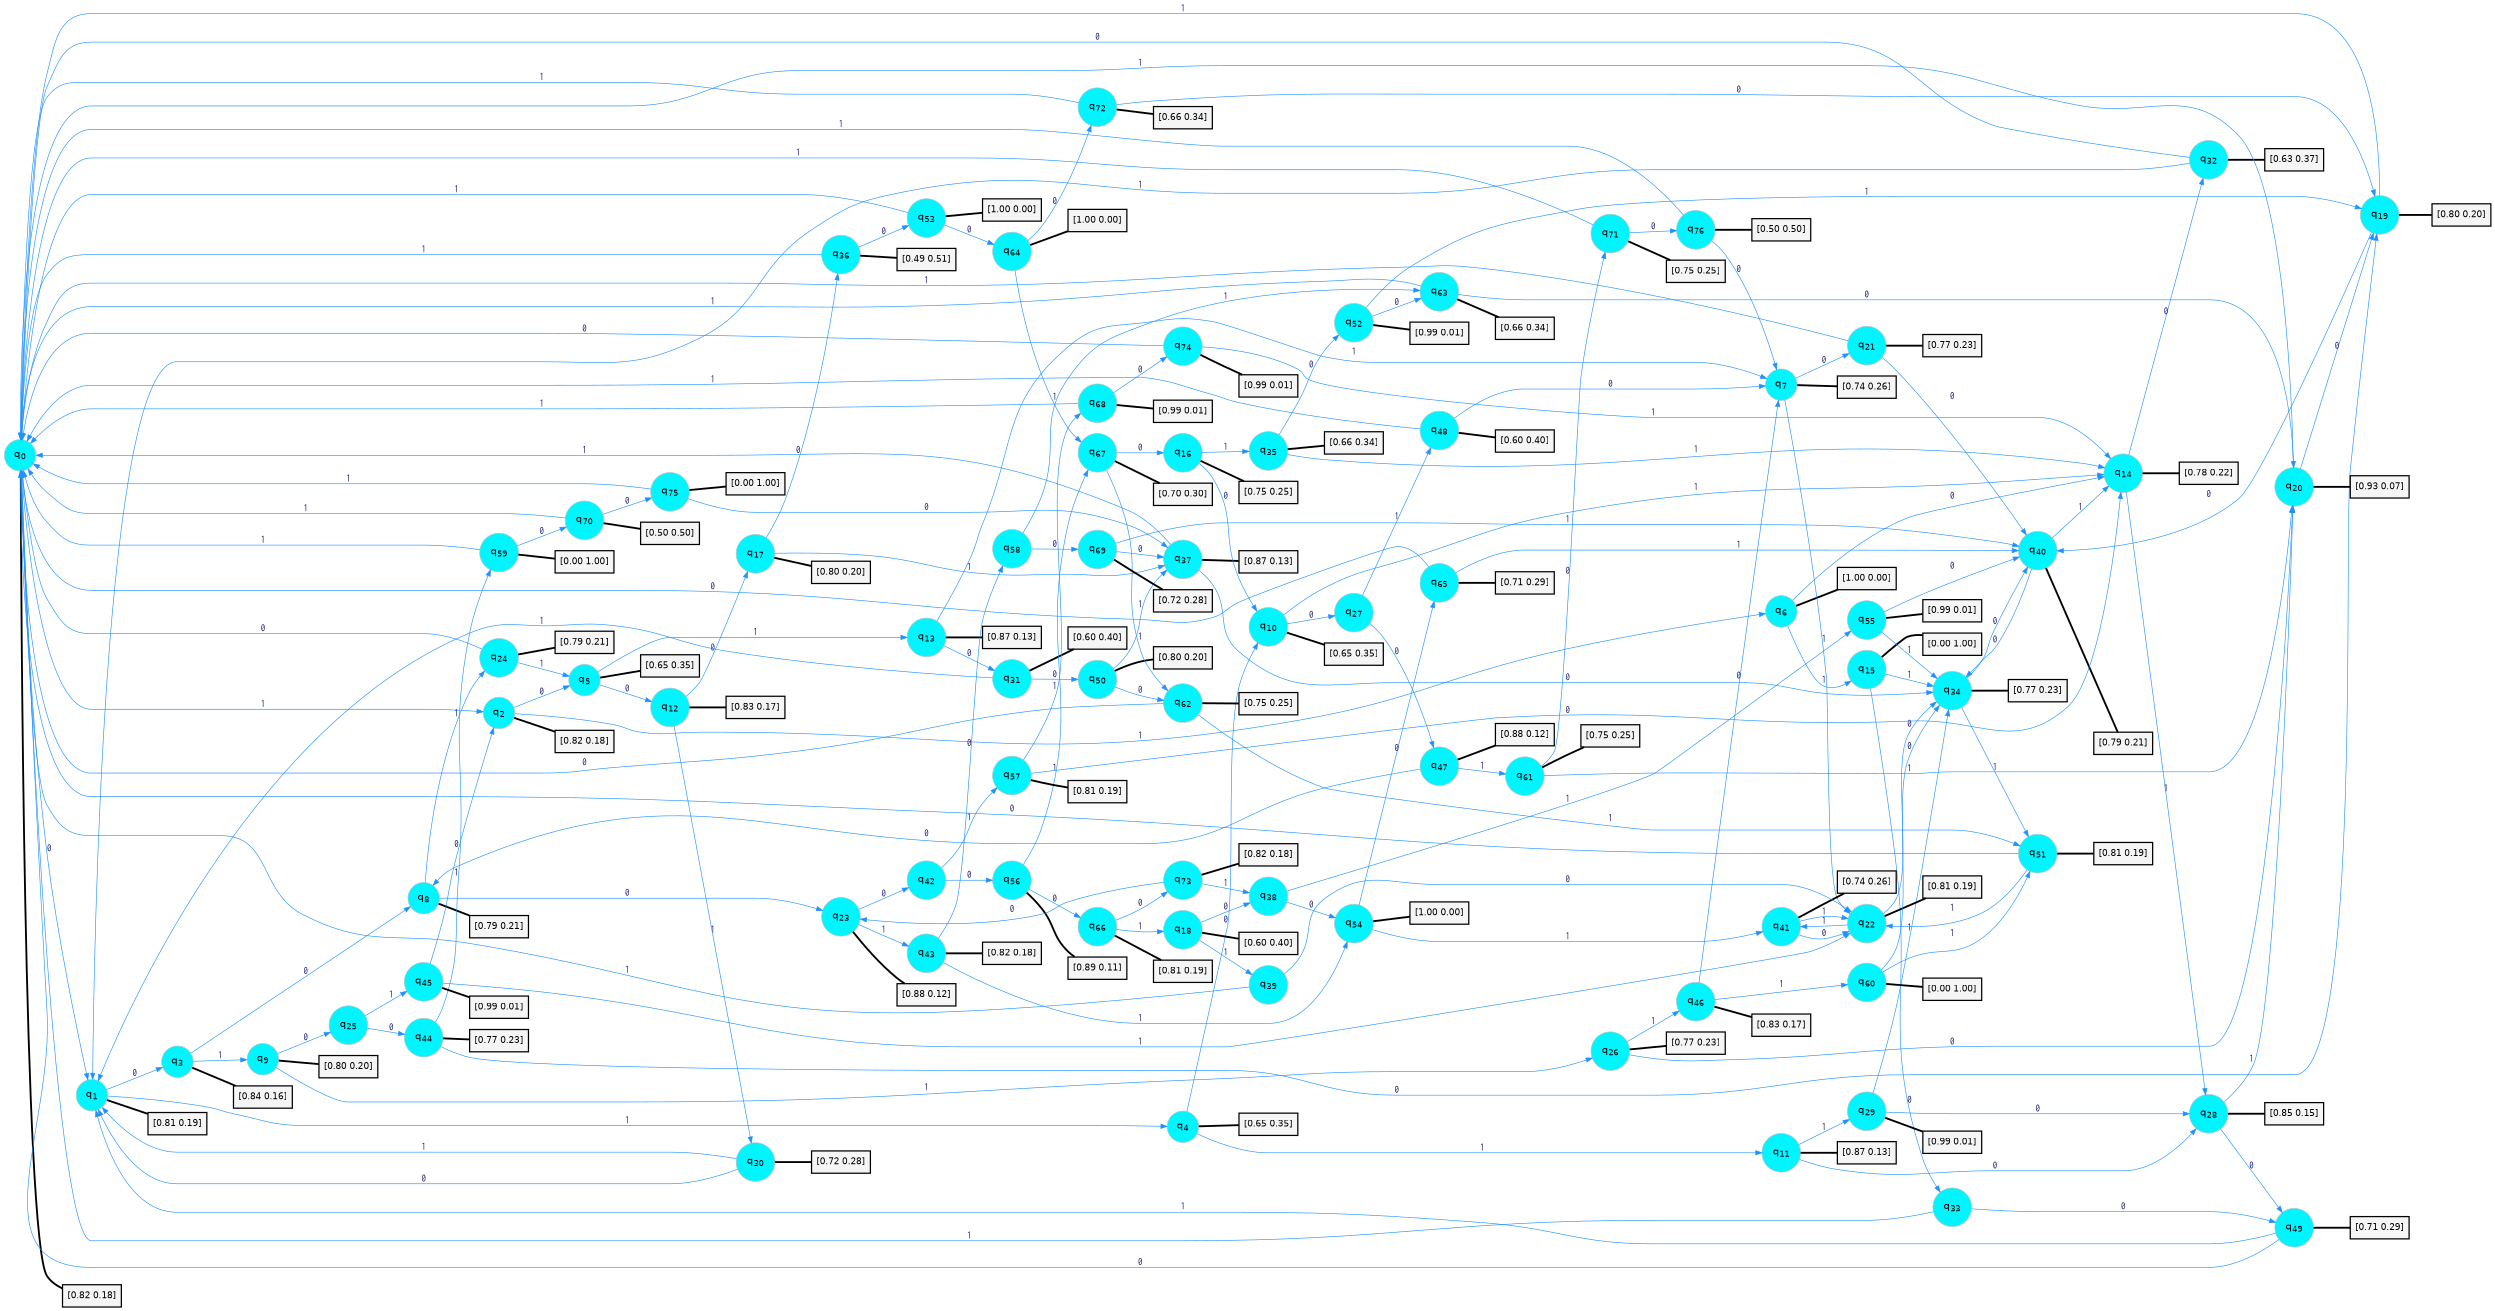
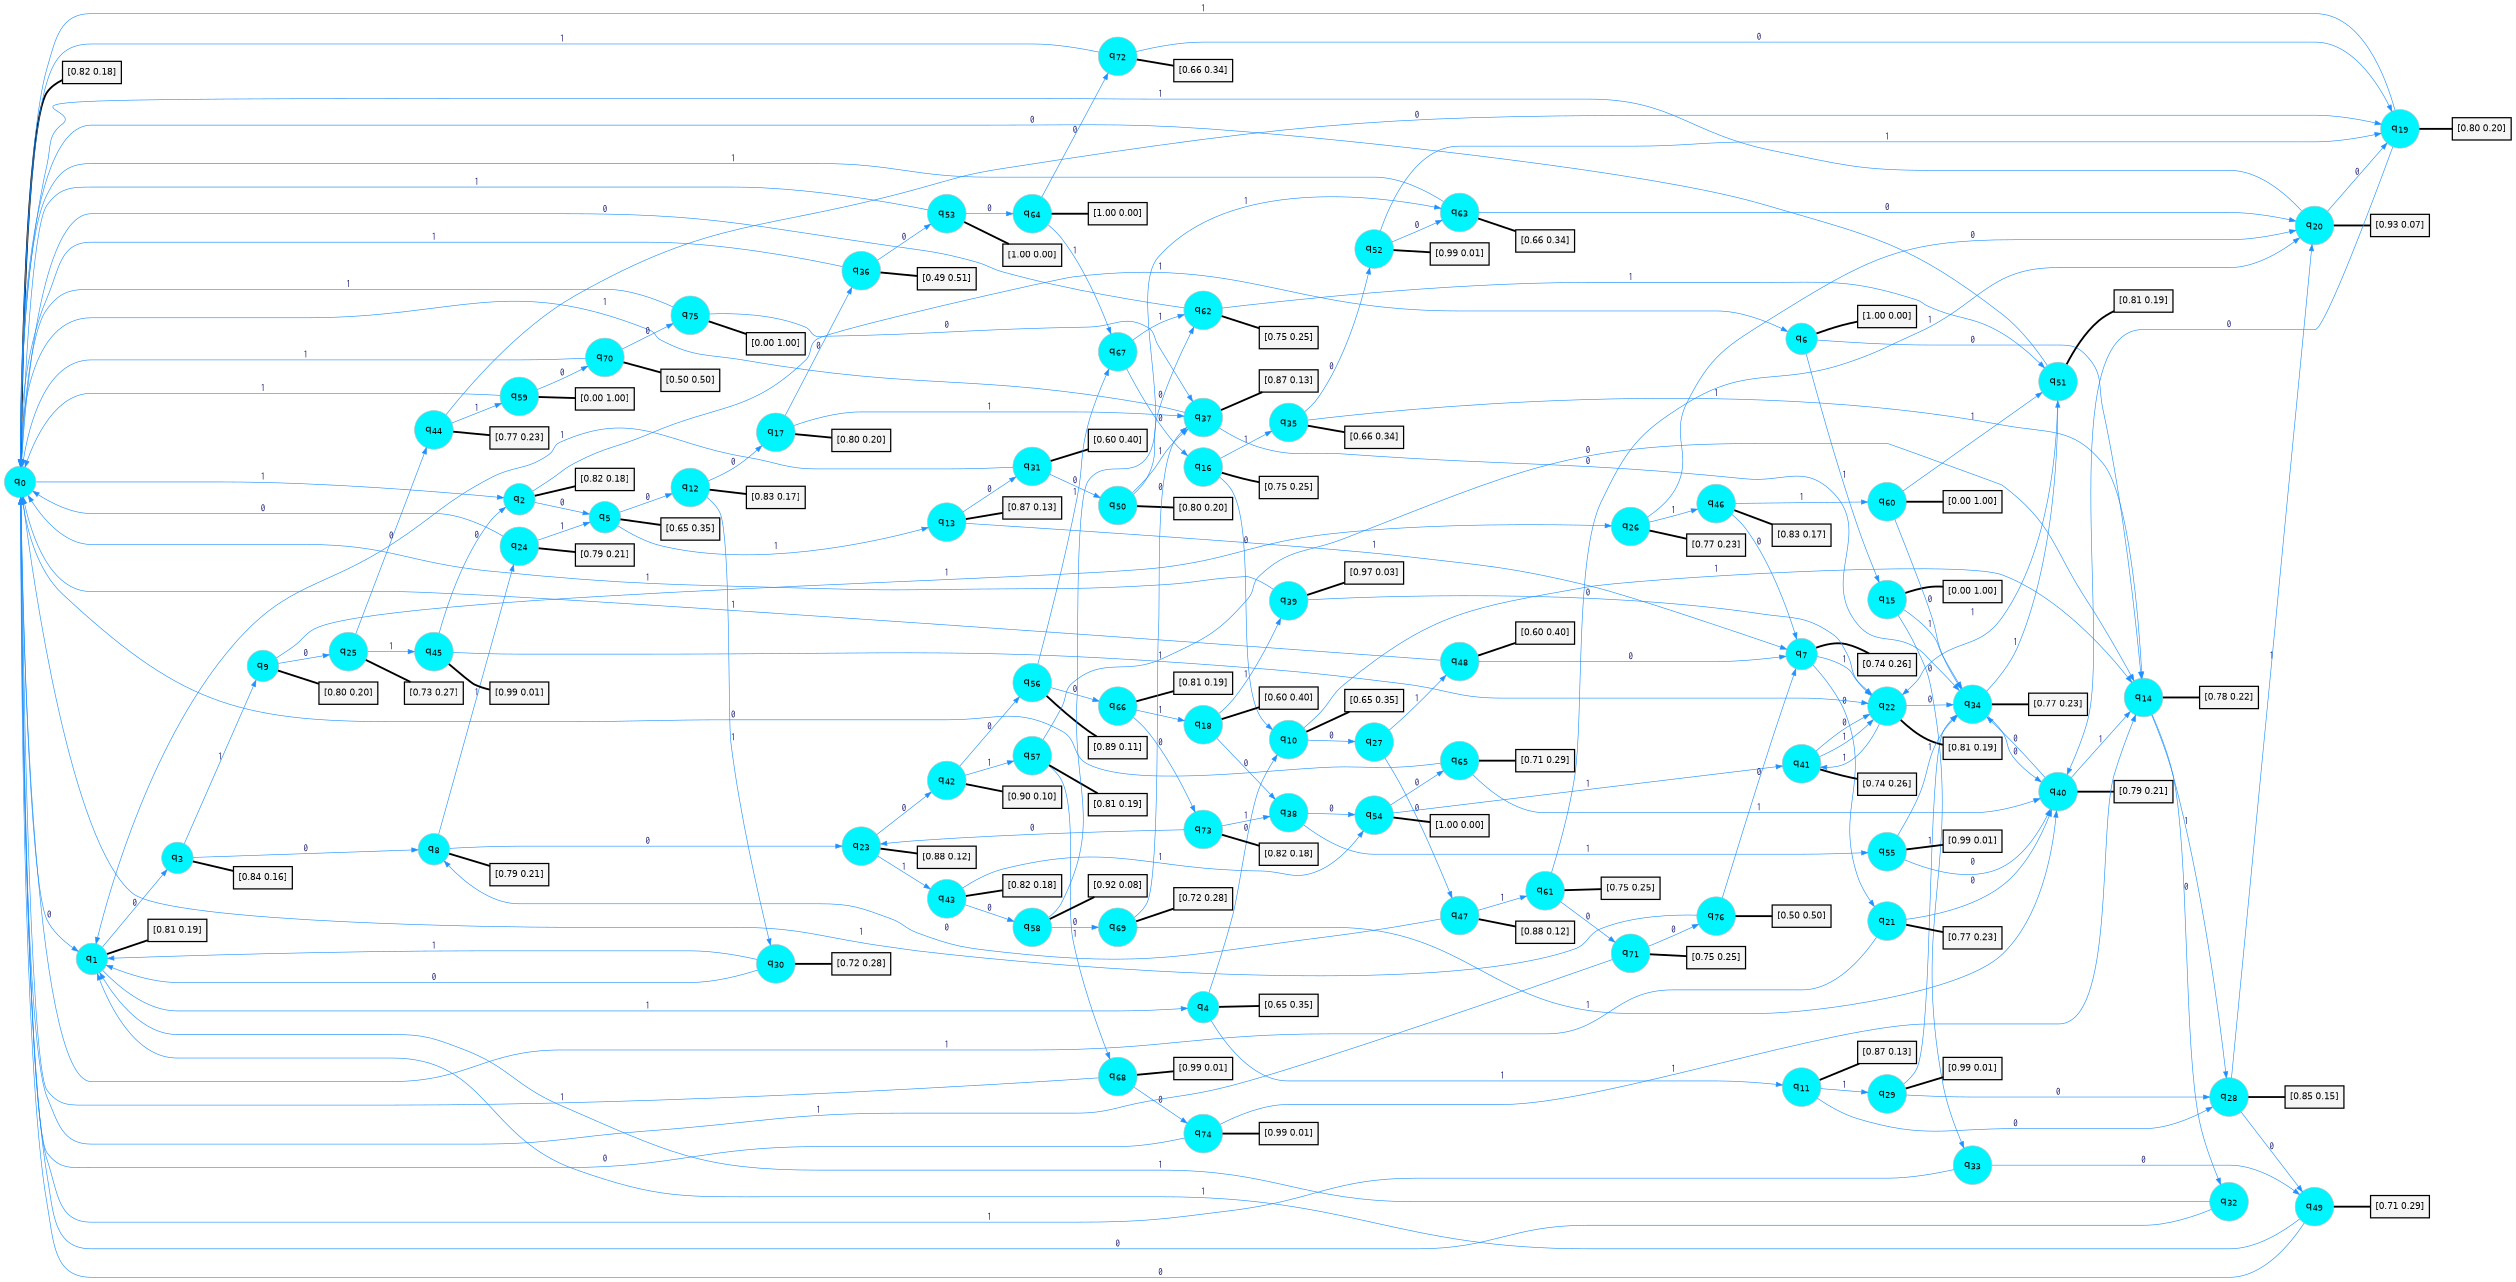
(2294, 160) -> none
(1183, 494) -> none
none -> (1374, 573)
none -> (434, 693)
none -> (1032, 797)
none -> (1118, 886)
